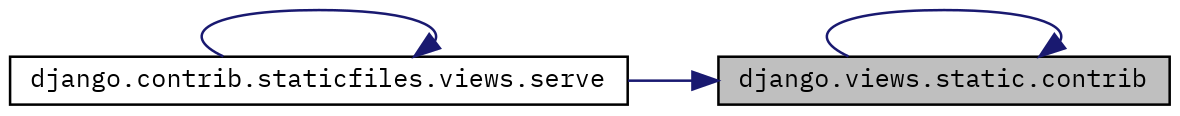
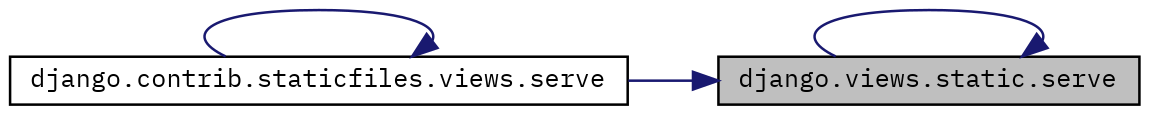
(944, 81) -> (929, 81)
